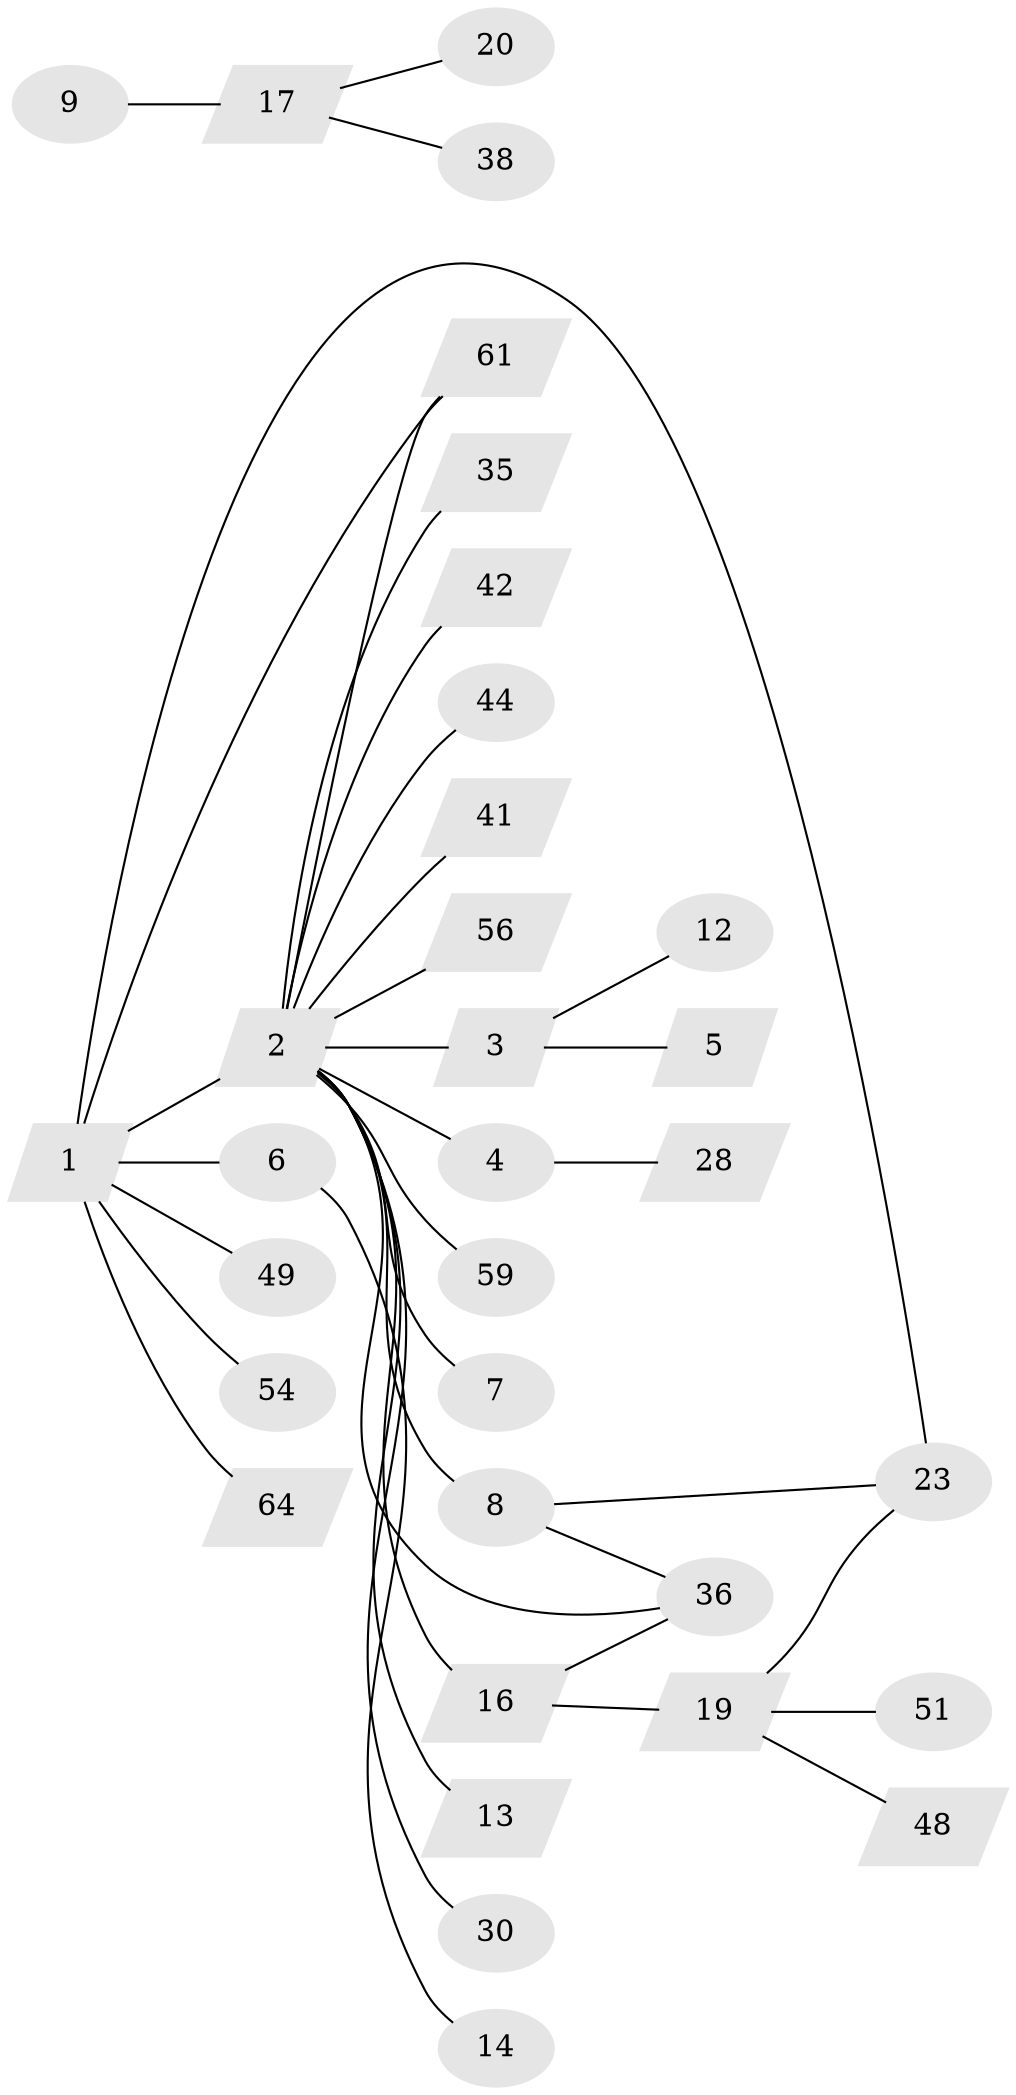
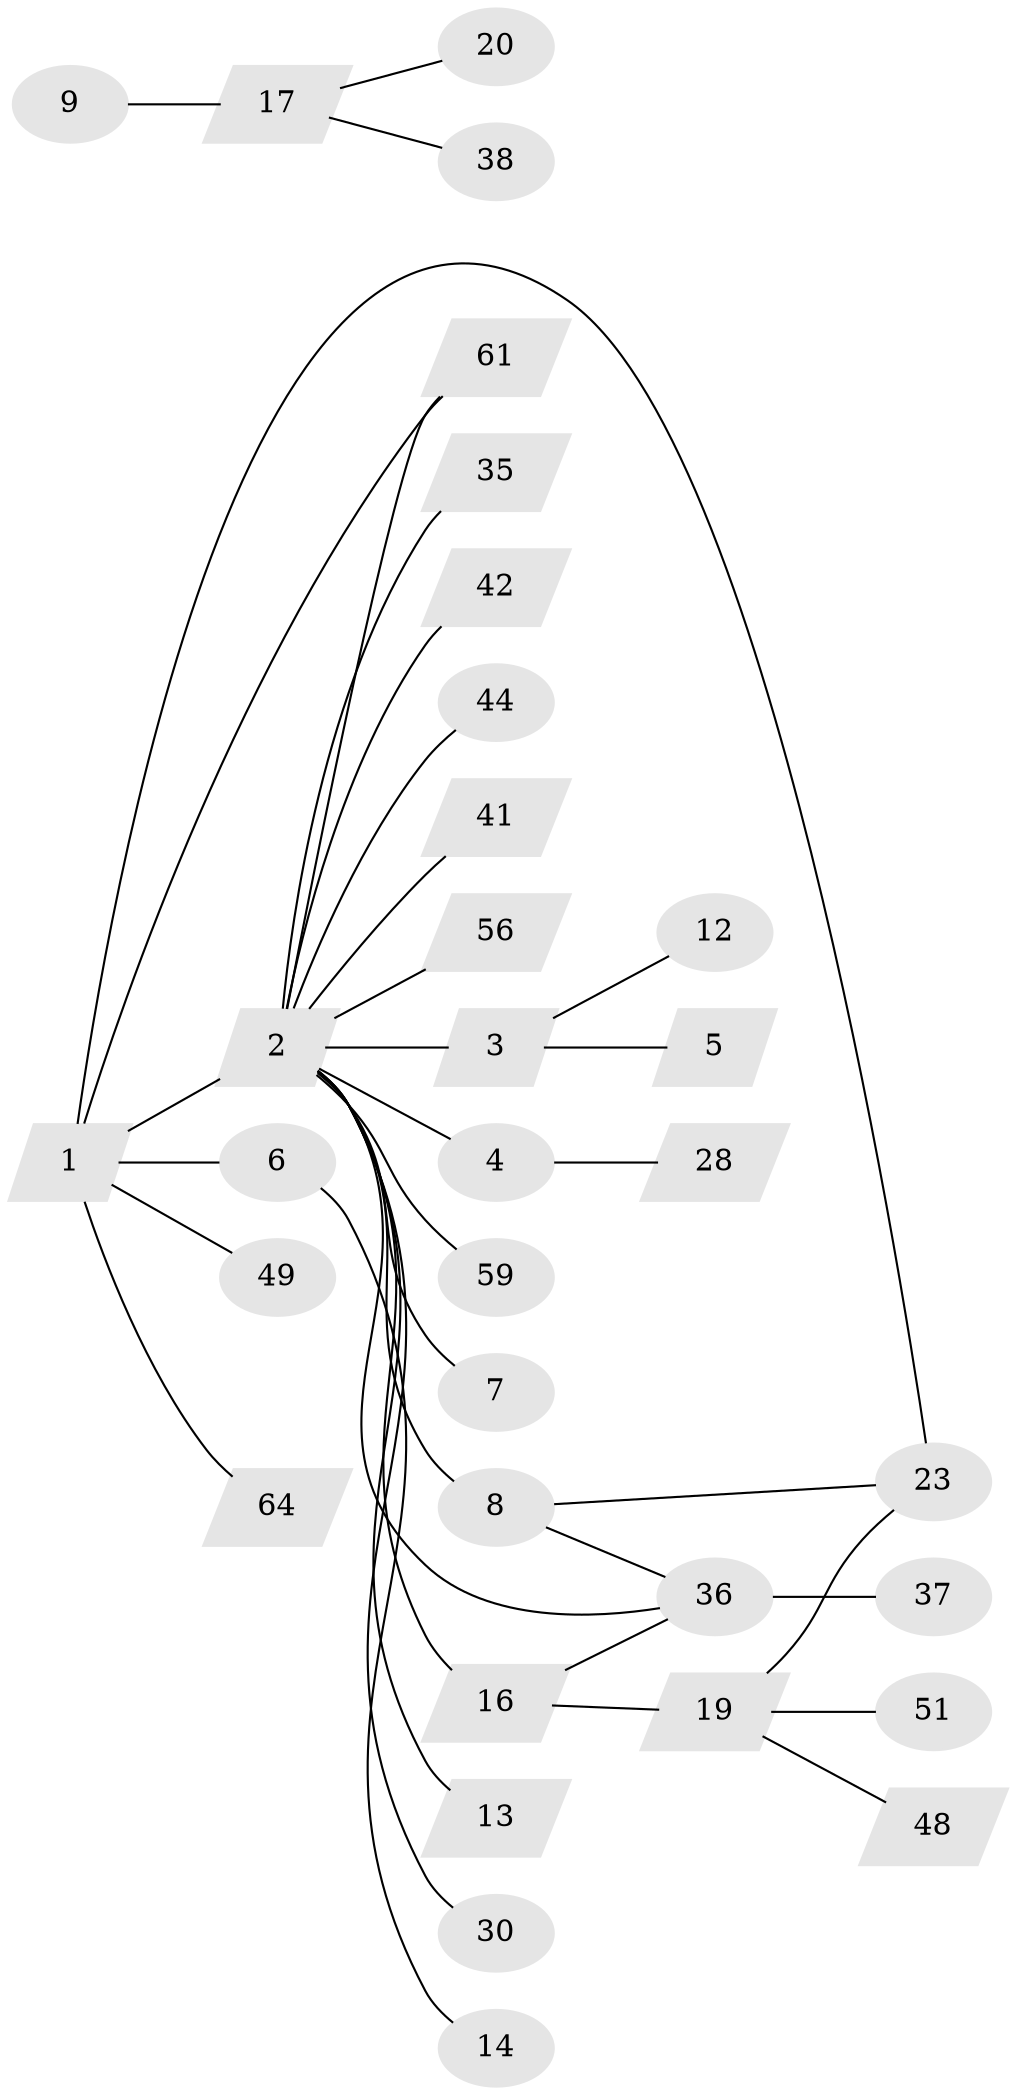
(278, 1392) -> none
none -> (934, 1597)
